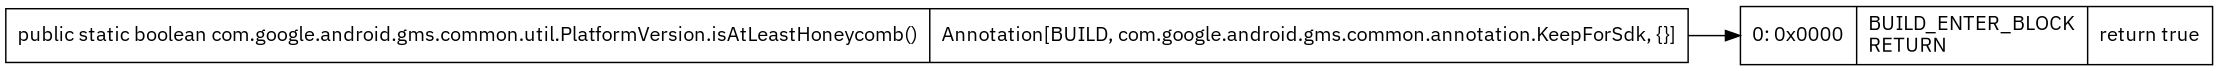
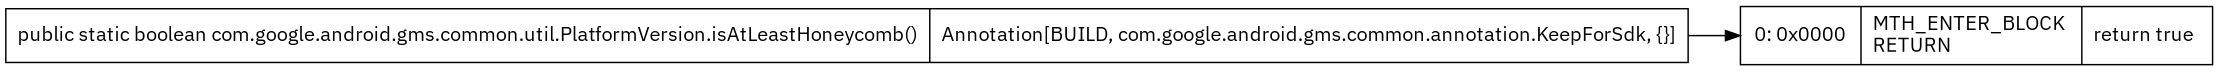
(1972, 24) -> (1969, 24)
